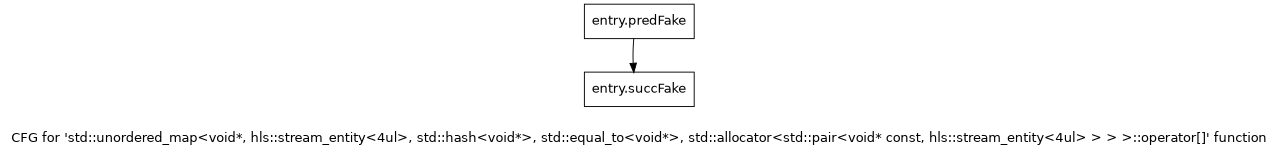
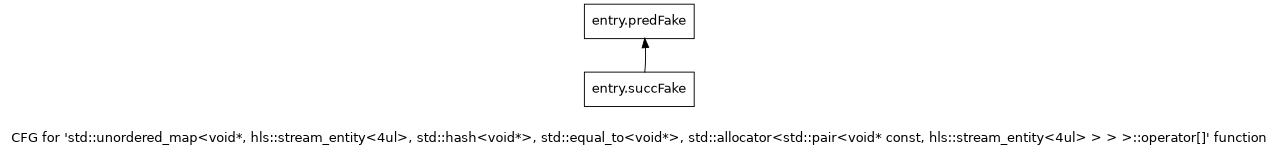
(633, 51) -> (646, 60)
